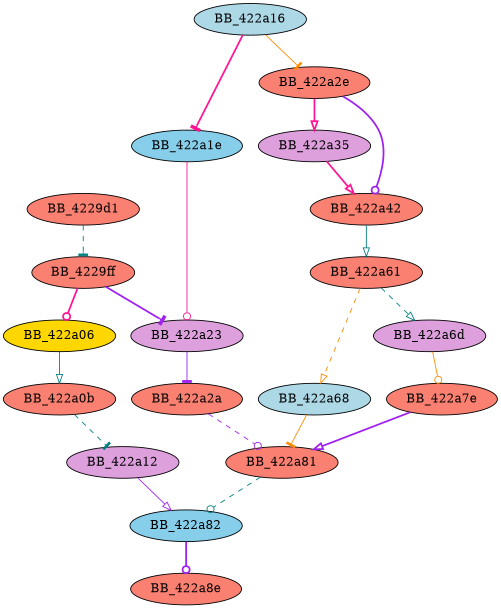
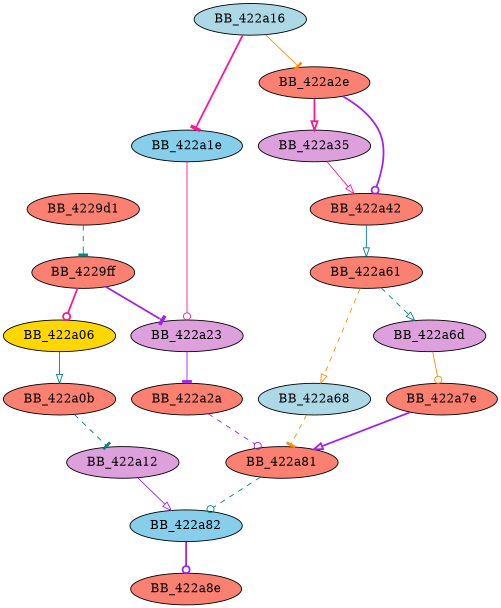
(337, 174) -> (337, 174)
(299, 429) -> (299, 429)
